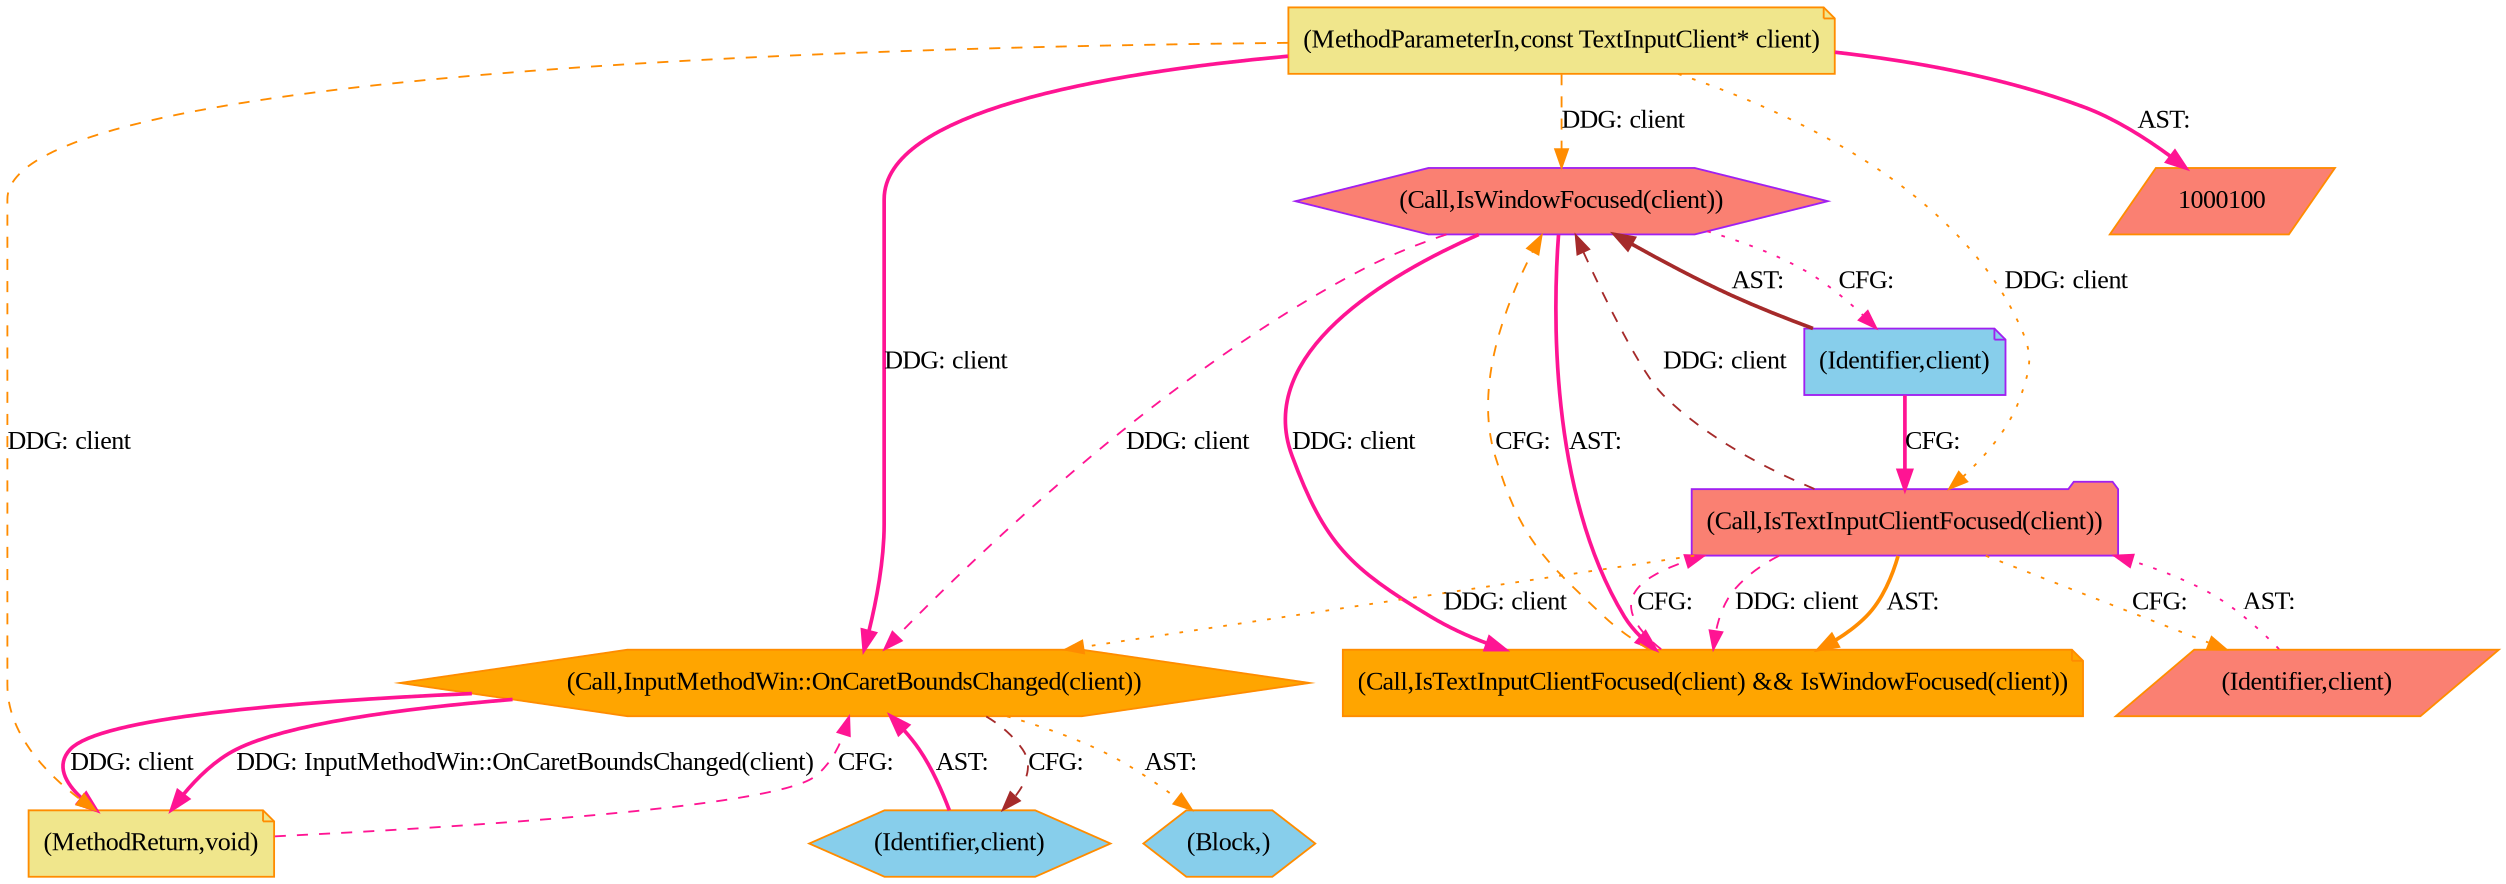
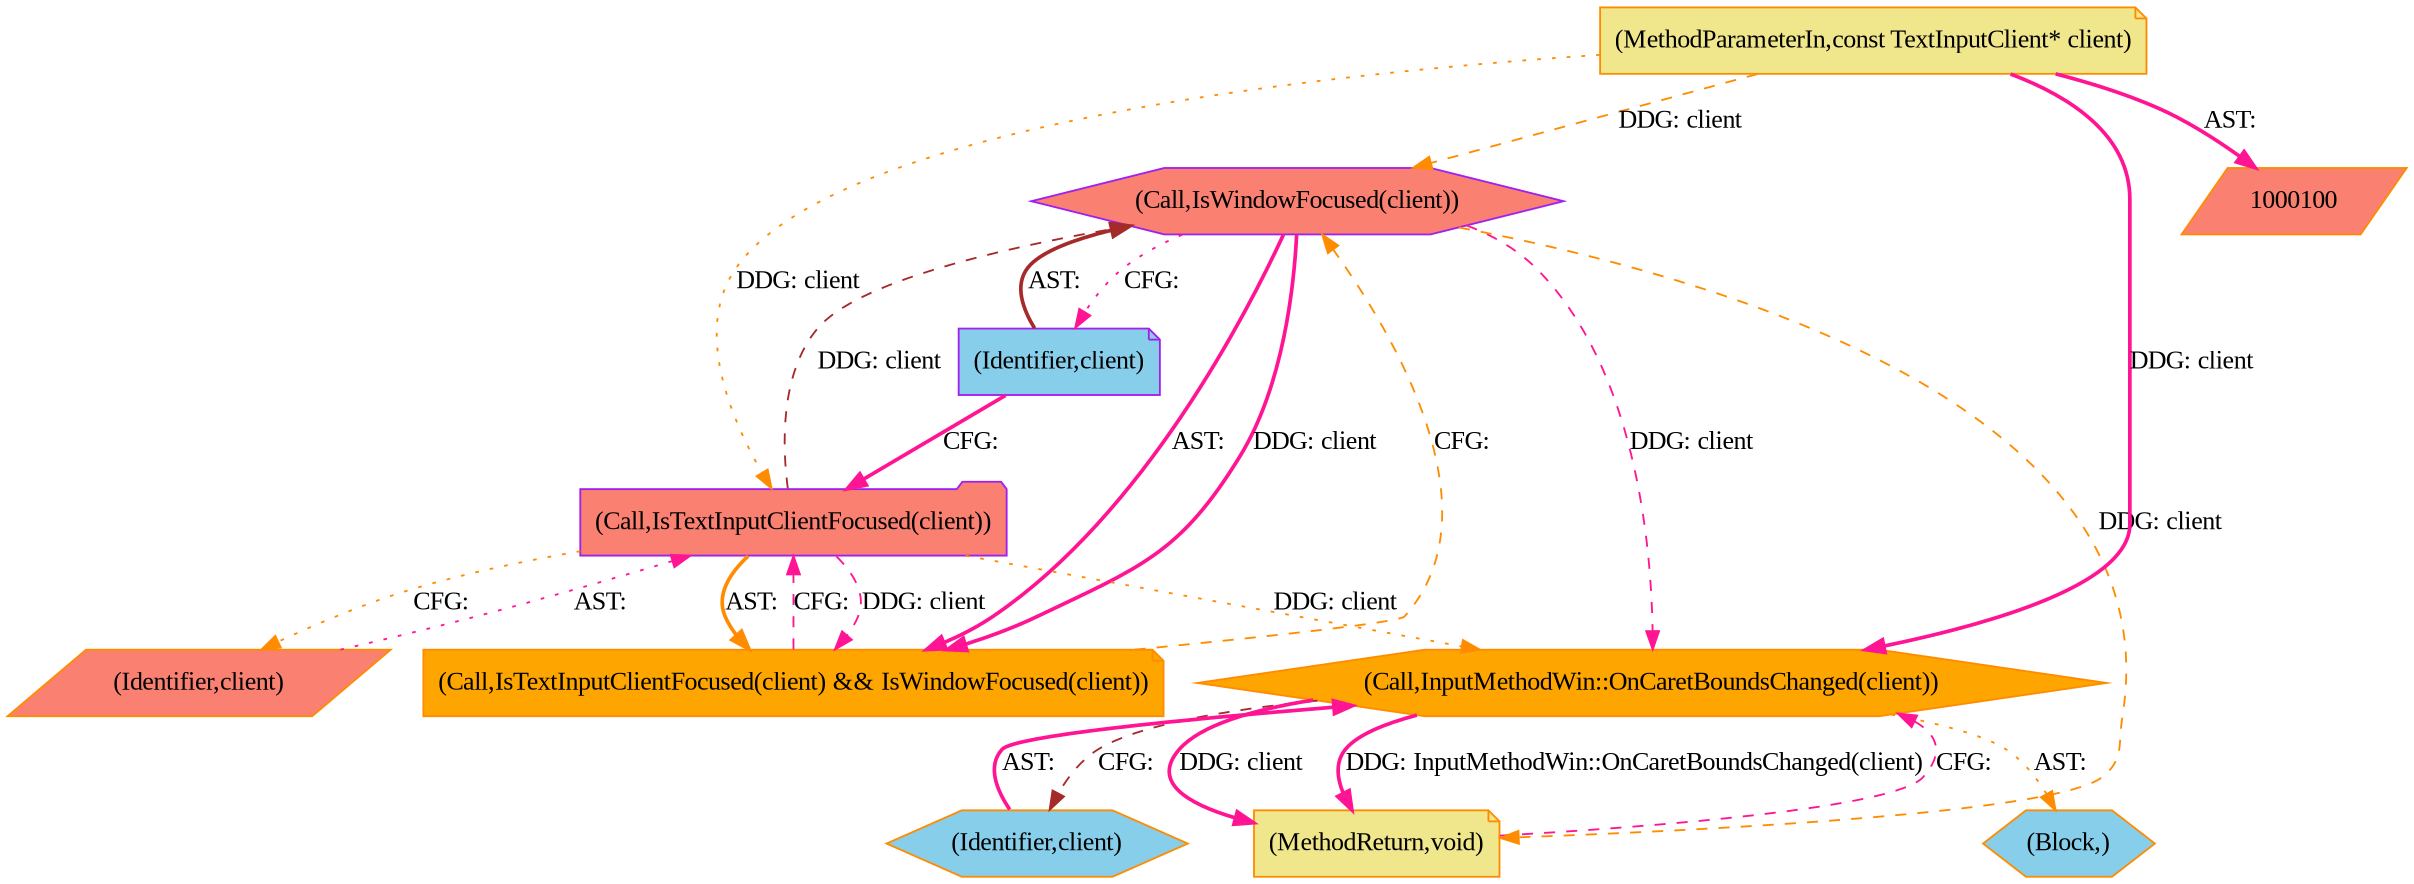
(322, 92) -> (2112, 593)
